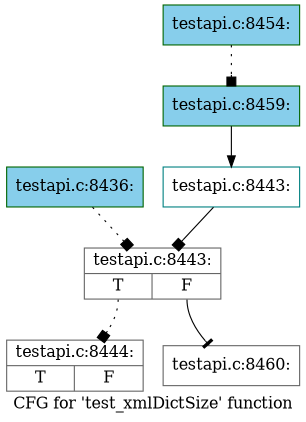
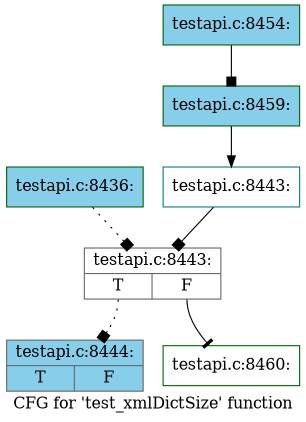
(231, 60) -> (231, 60)
(75, 366) -> (75, 366)
(231, 366) -> (231, 366)
